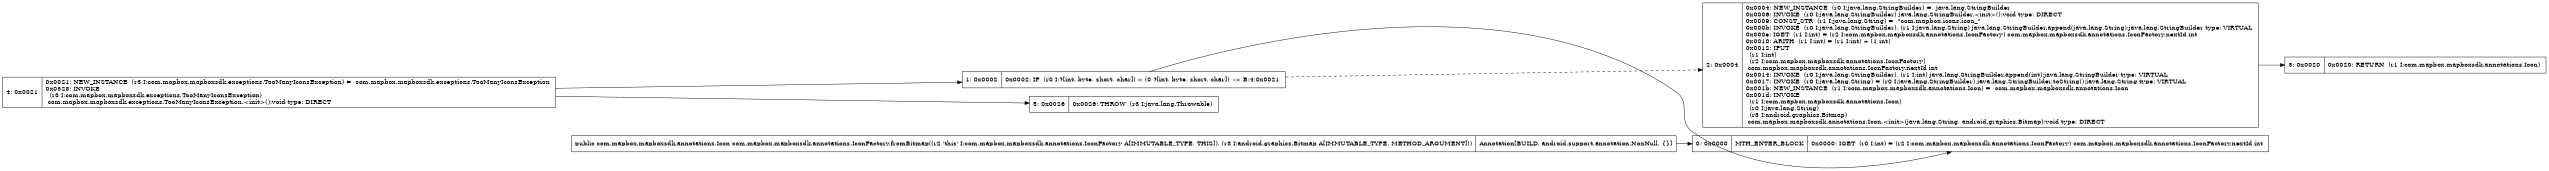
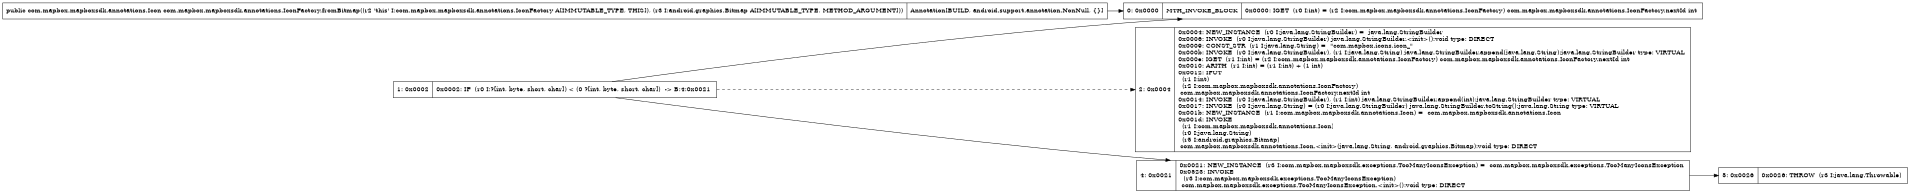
(2415, 65) -> none
(757, 85) -> (890, 132)
(1796, 115) -> (1229, 140)
(1770, 144) -> (1202, 11)
